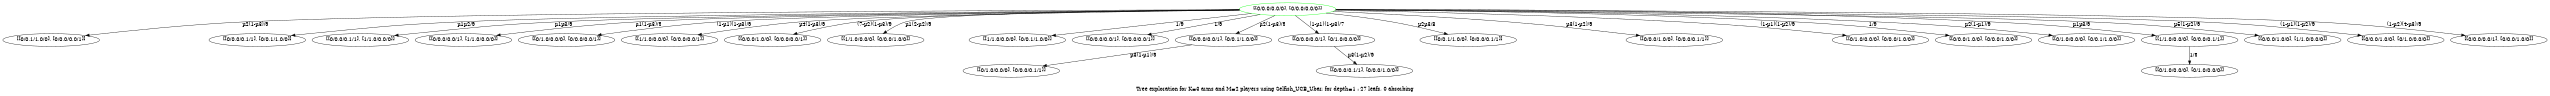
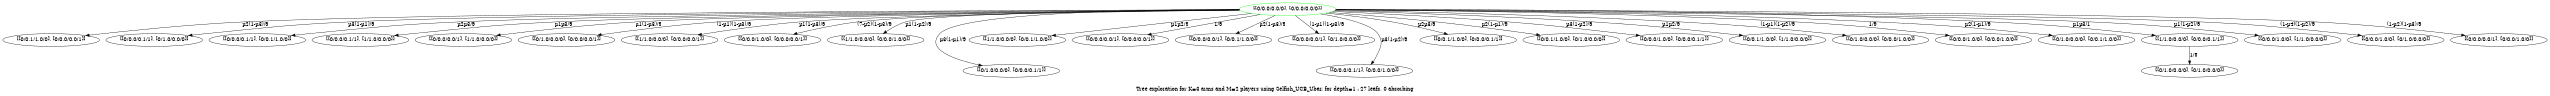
(466, 25) -> (466, 25)
(812, 25) -> (812, 25)
(919, 25) -> (919, 25)
(1180, 25) -> (1180, 25)
(1327, 25) -> (1327, 25)
(1427, 25) -> (1427, 25)
(2082, 25) -> (2082, 25)
(2187, 25) -> (2187, 25)
(2298, 25) -> (2298, 25)
(2404, 25) -> (2404, 25)
none -> (154, 40)
none -> (1571, 40)
none -> (1777, 40)
(1344, 54) -> (1365, 25)
(1119, 55) -> (1031, 16)
